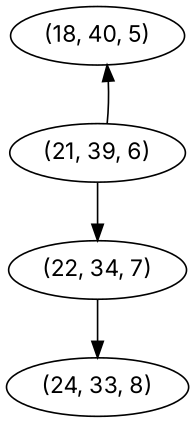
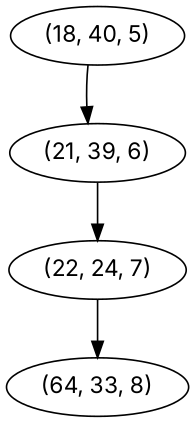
(108, 102) -> (87, 86)
(98, 270) -> (98, 270)
(98, 387) -> (98, 387)
